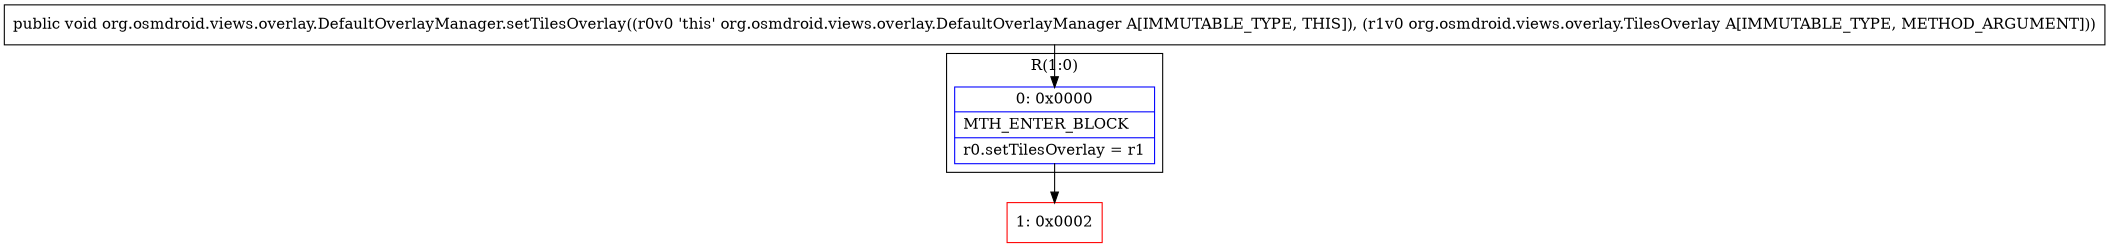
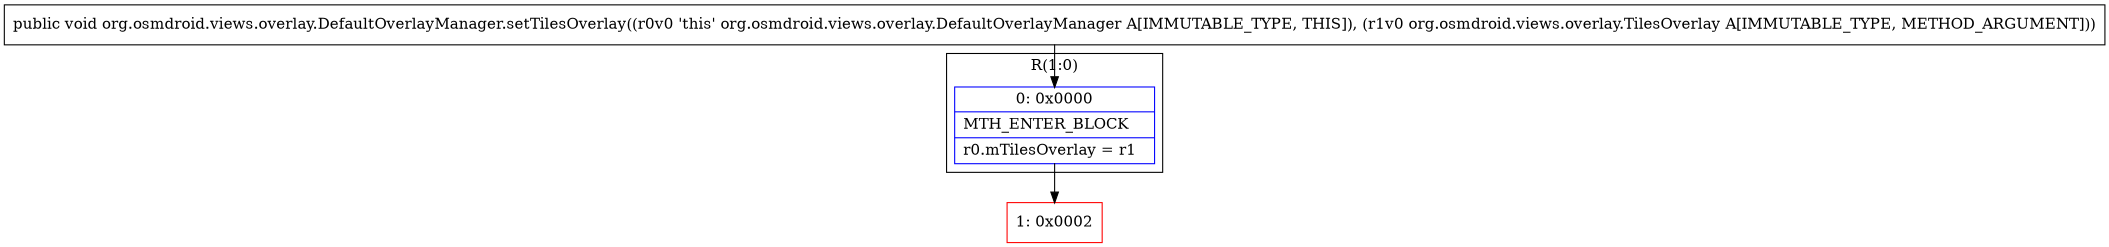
(1055, 150) -> (1050, 150)
